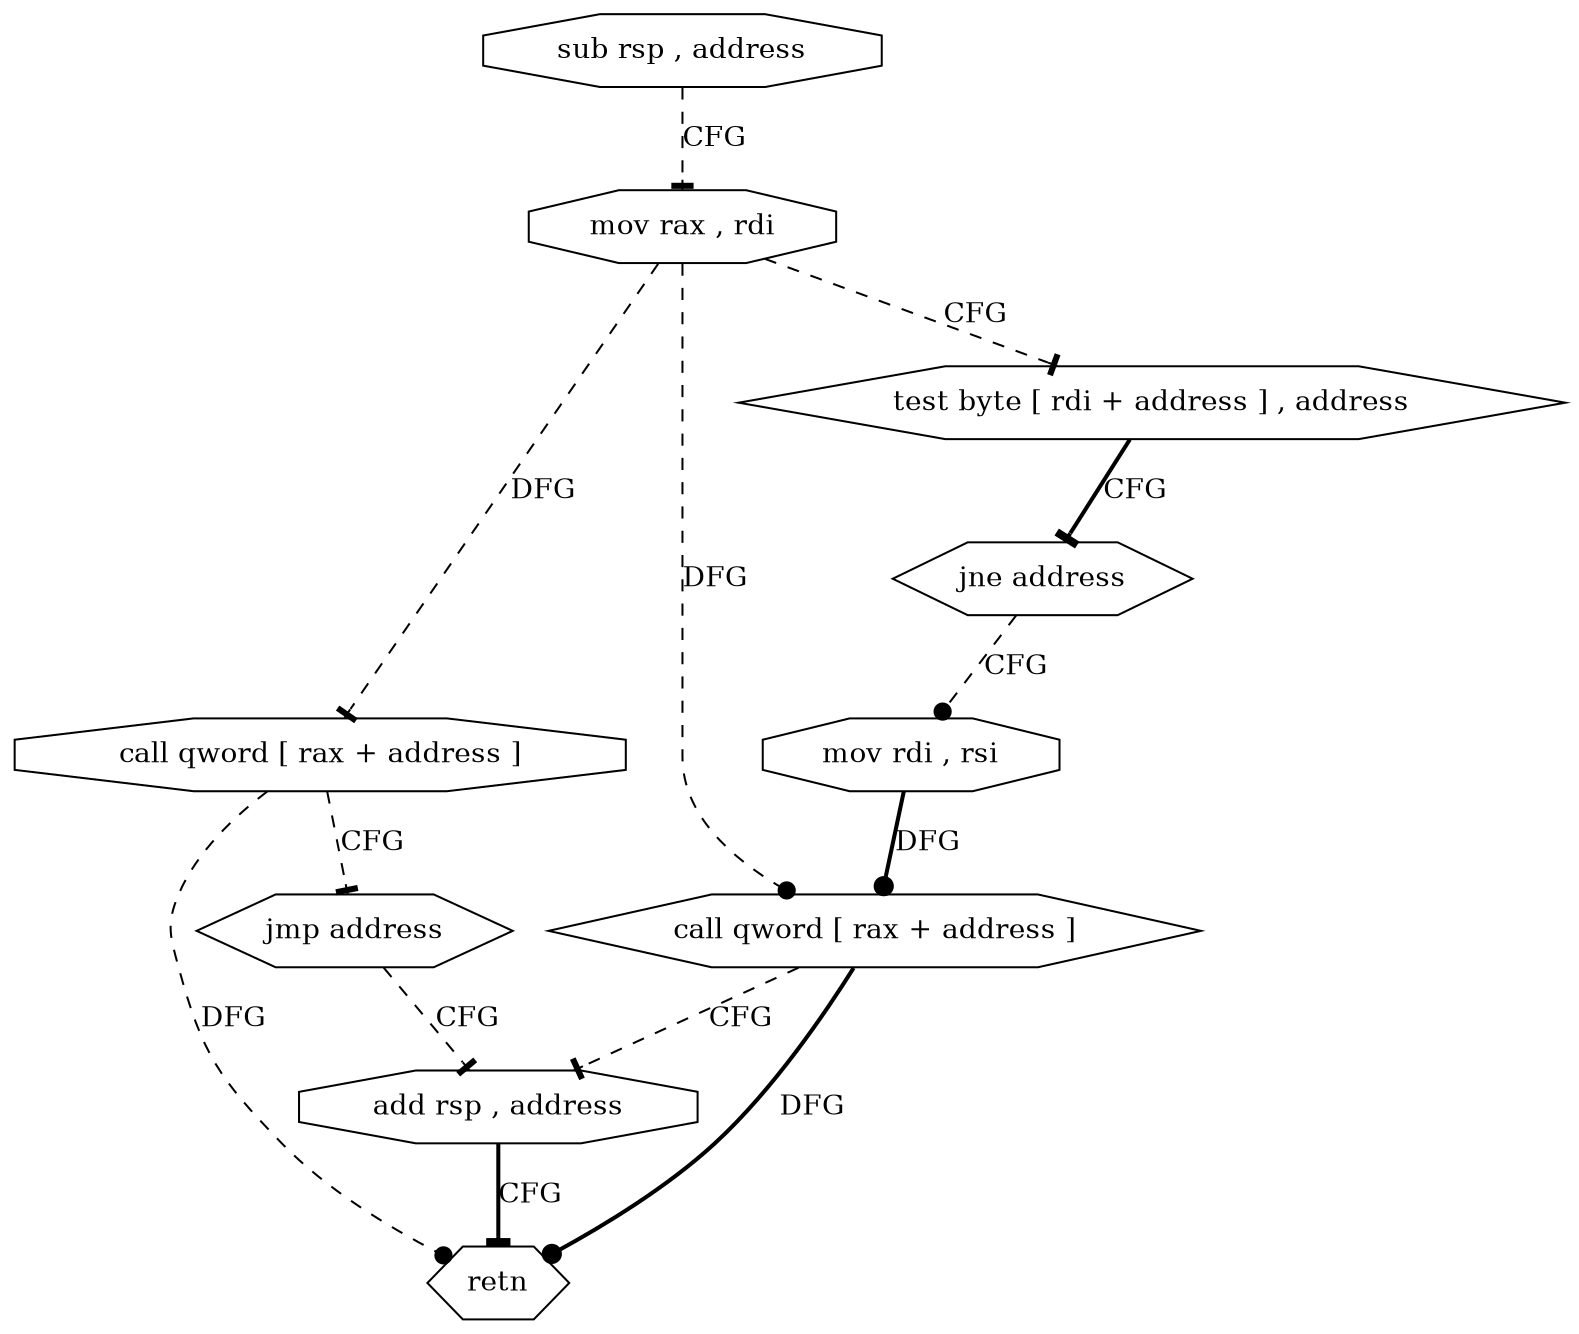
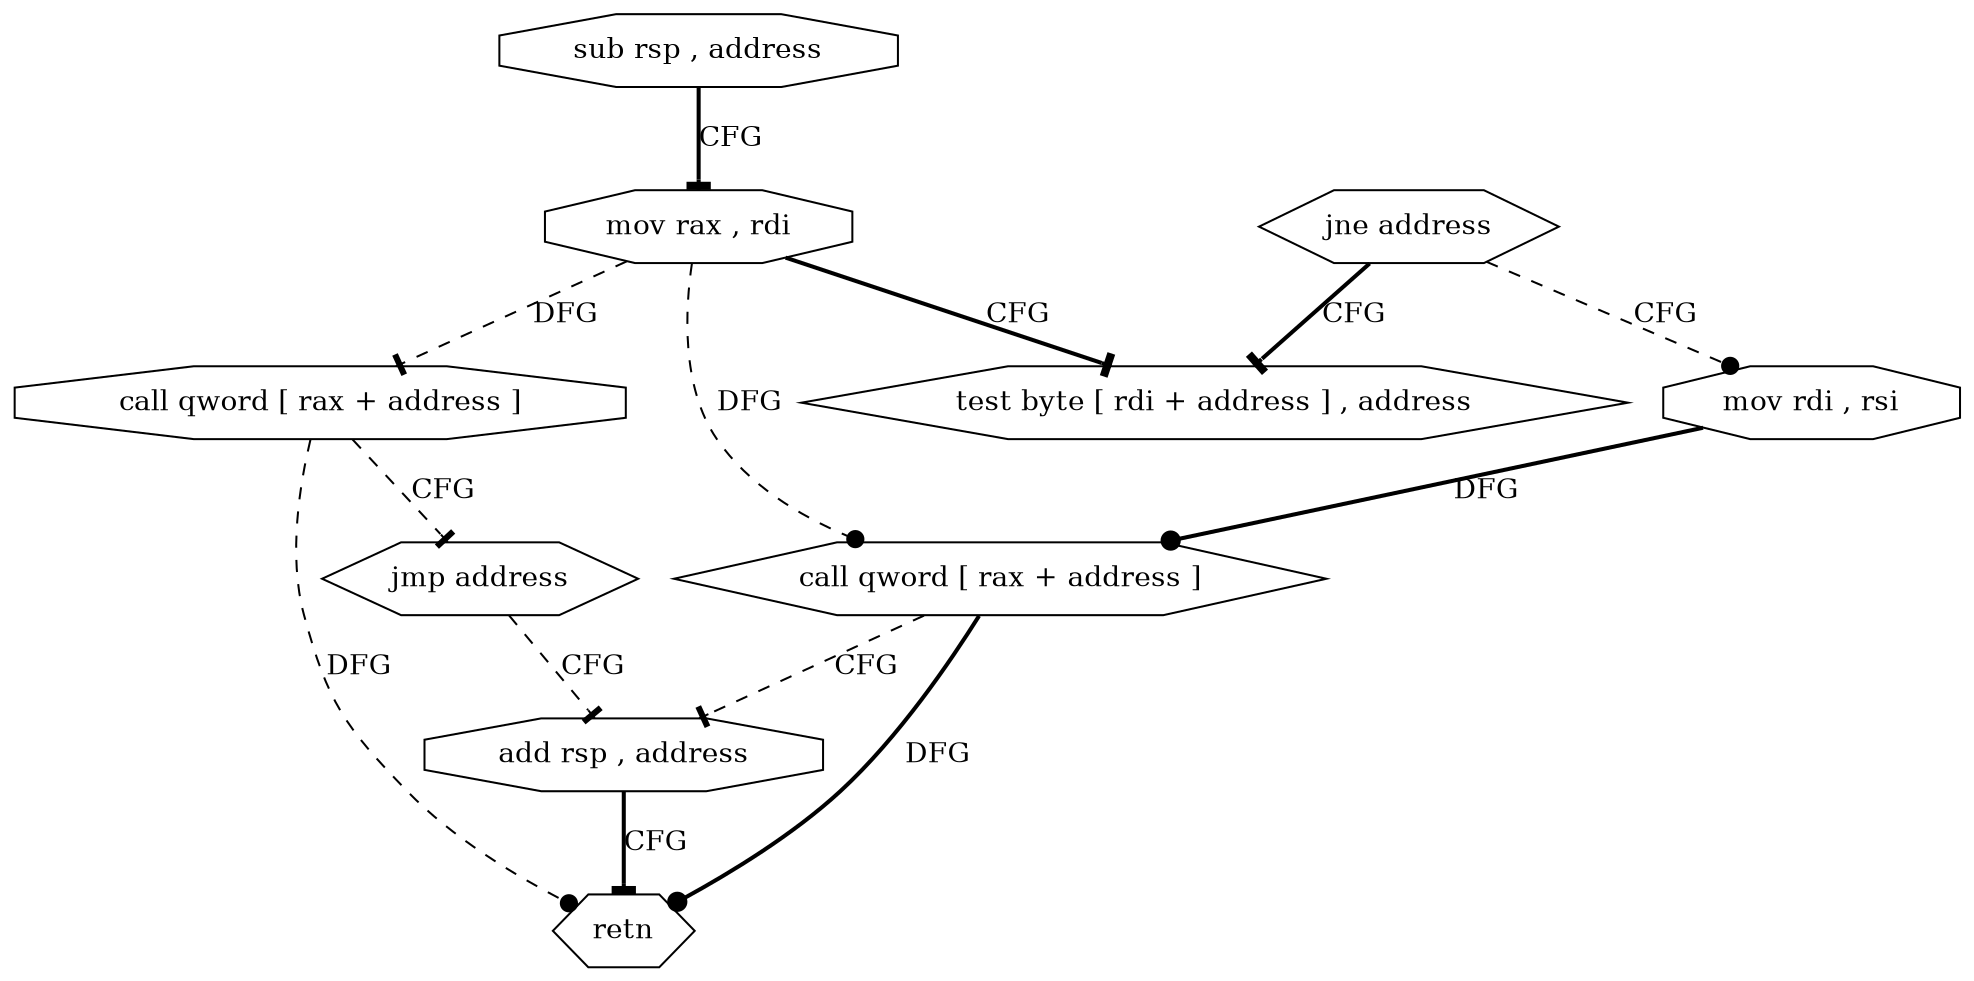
(682, 134) -> (699, 134)
(906, 311) -> (944, 310)
(1100, 486) -> (1316, 311)
